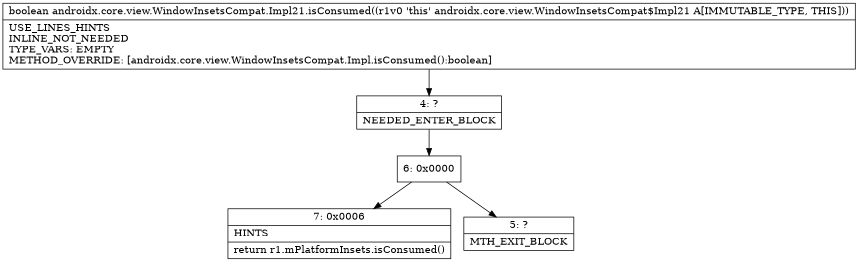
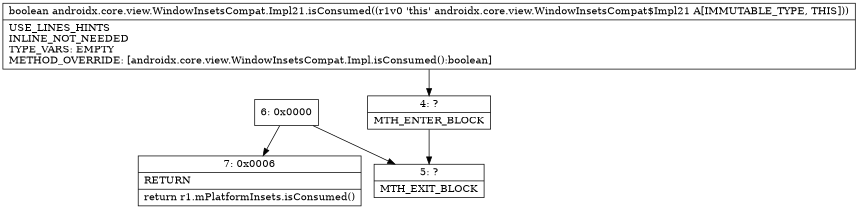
(429, 120) -> (429, 120)
(429, 139) -> (429, 143)
(251, 233) -> (168, 181)
